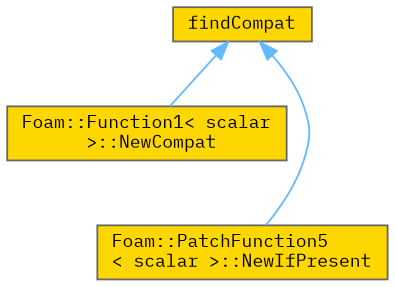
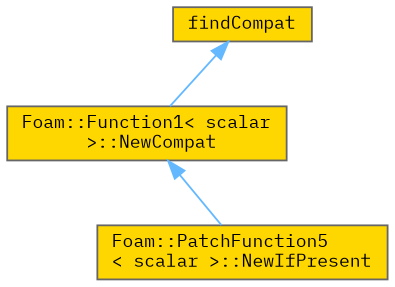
(309, 141) -> (200, 200)
